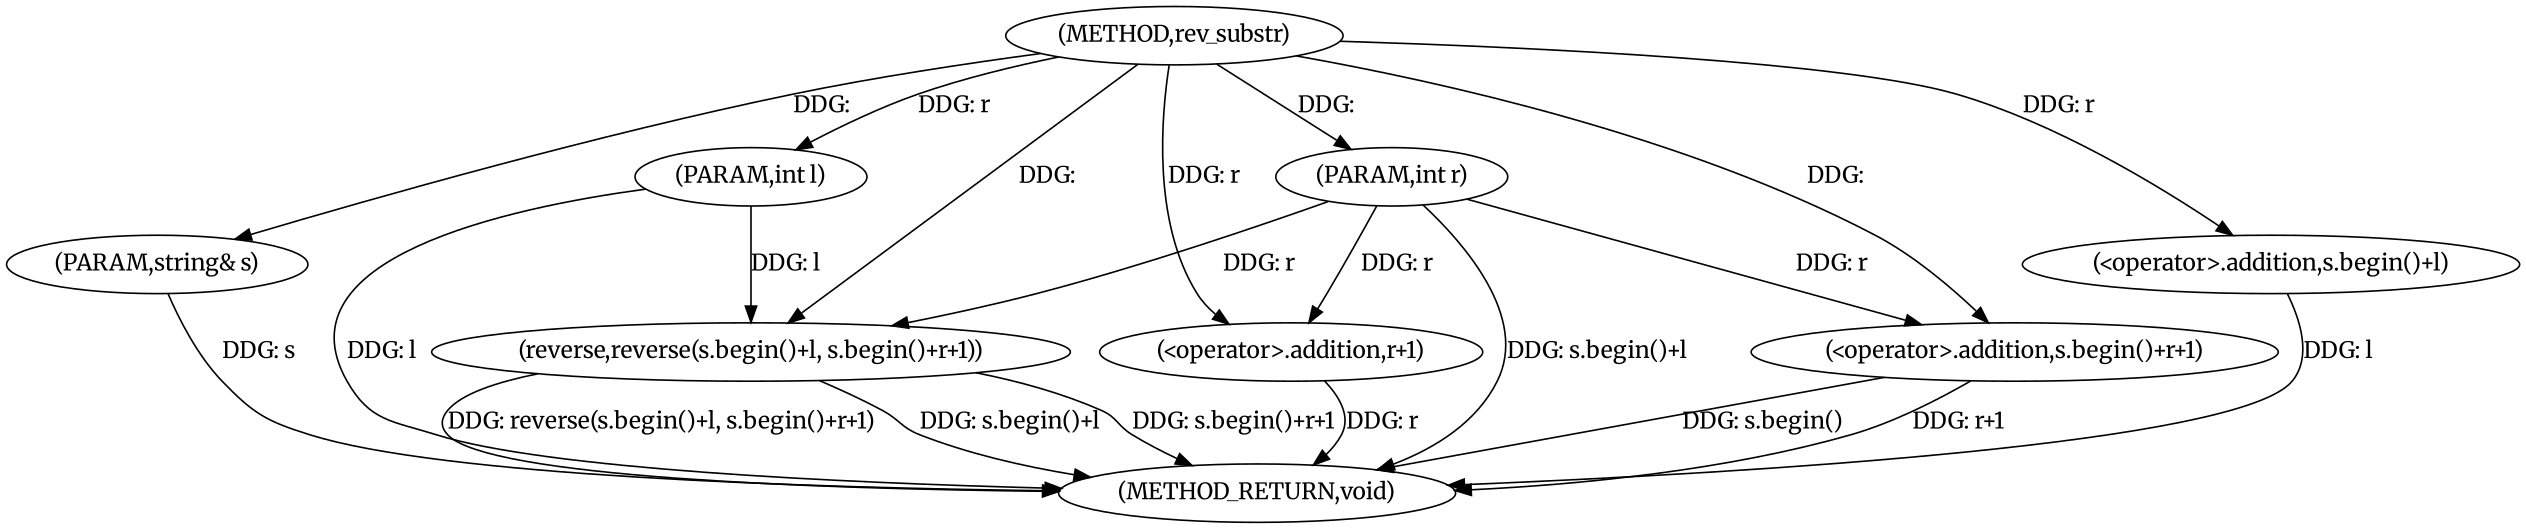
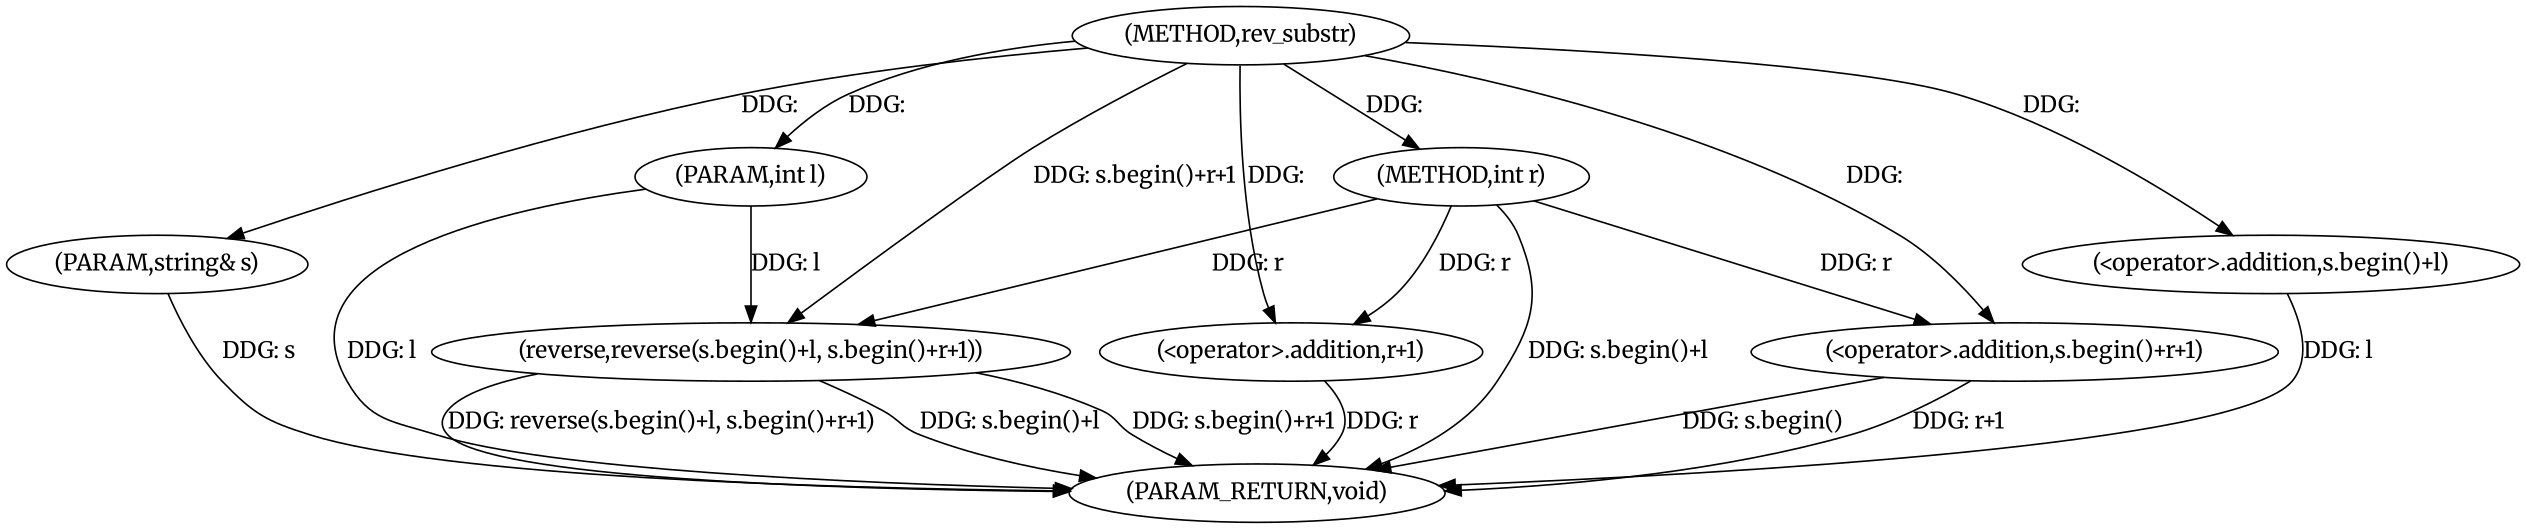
(955, 106) -> (880, 106)
(2059, 106) -> (2054, 106)
(1050, 177) -> (1135, 177)
(1204, 177) -> (1279, 177)
(1392, 177) -> (1462, 177)
(1257, 493) -> (1257, 493)
